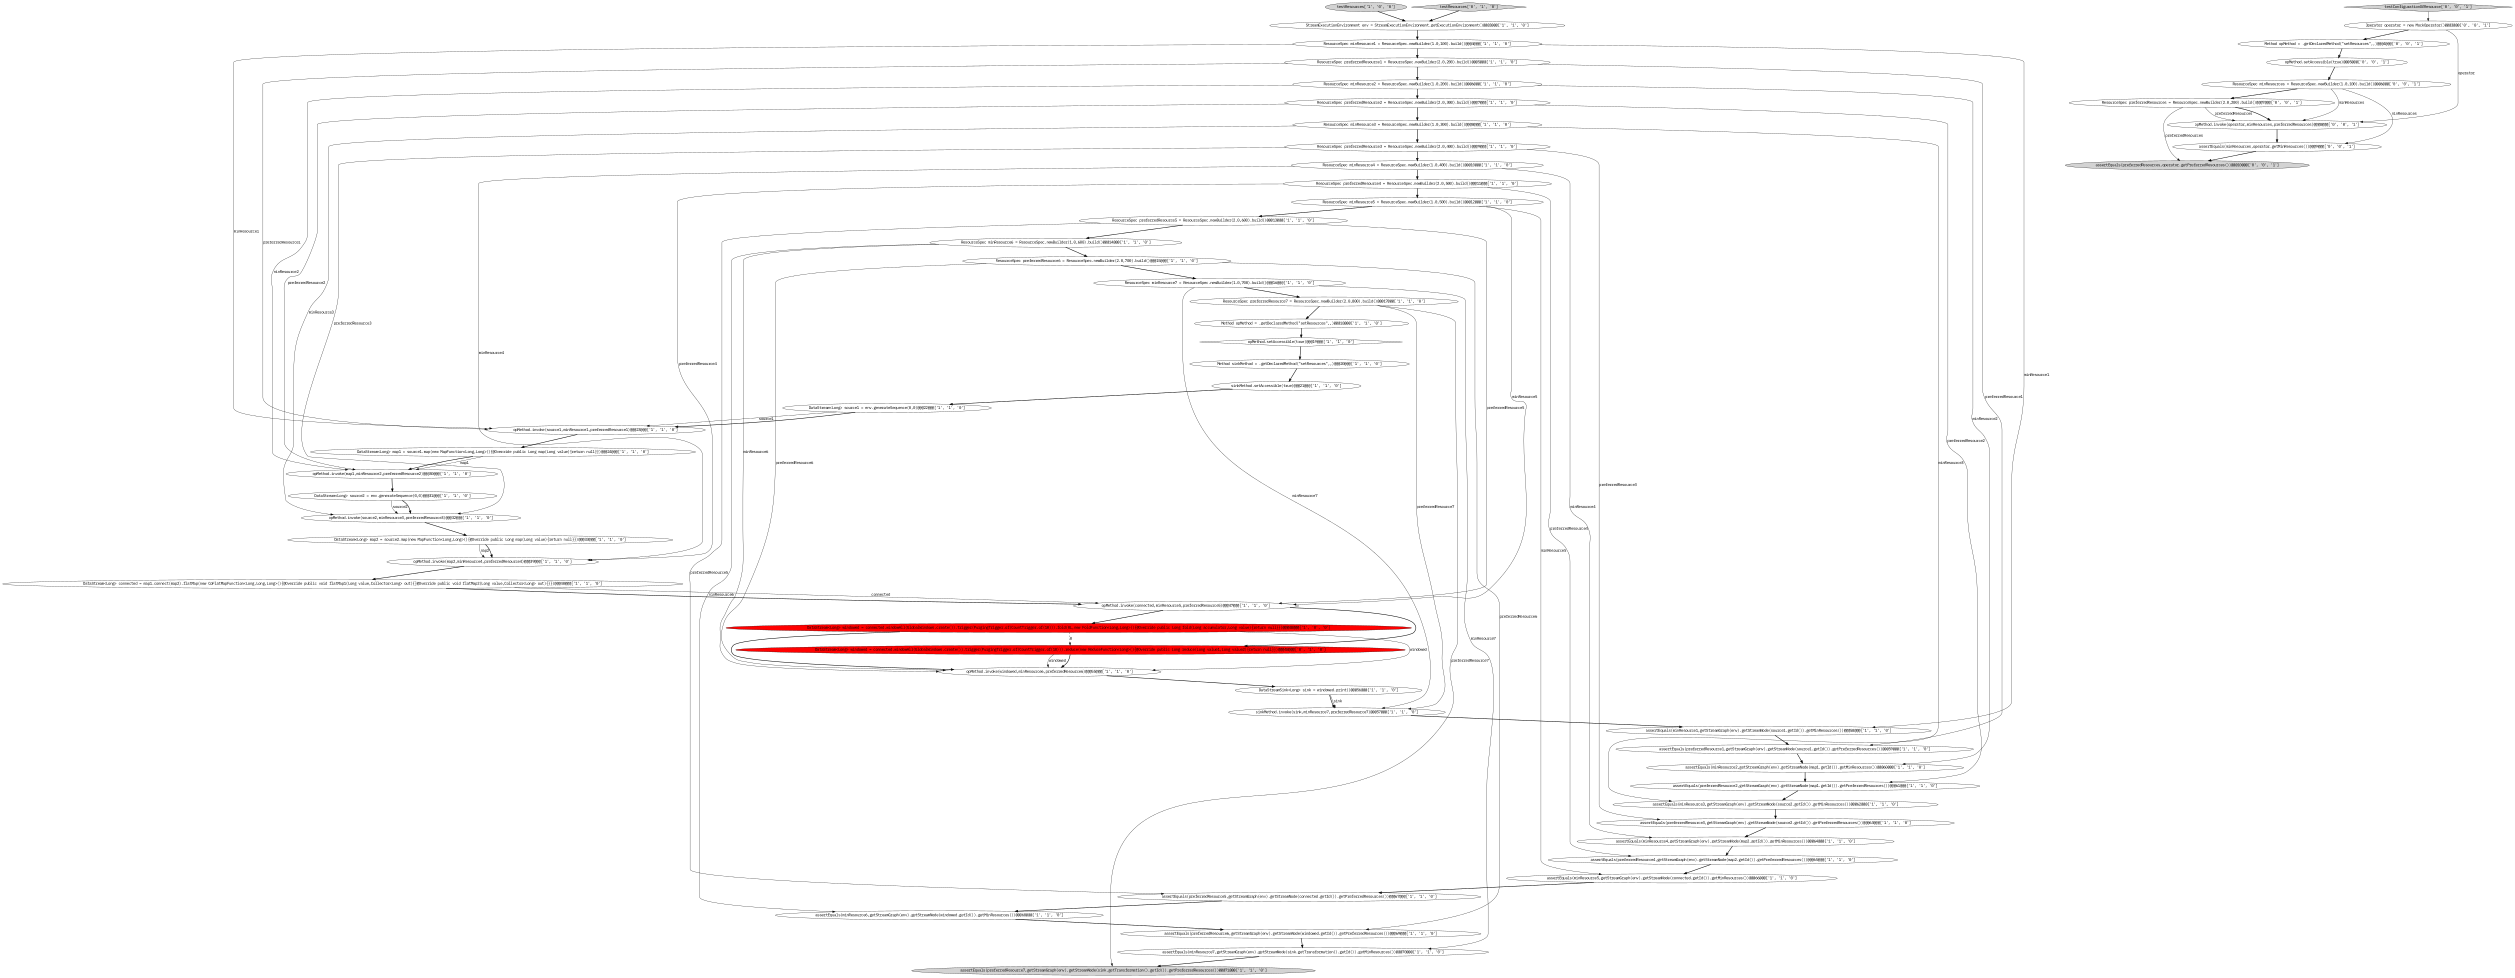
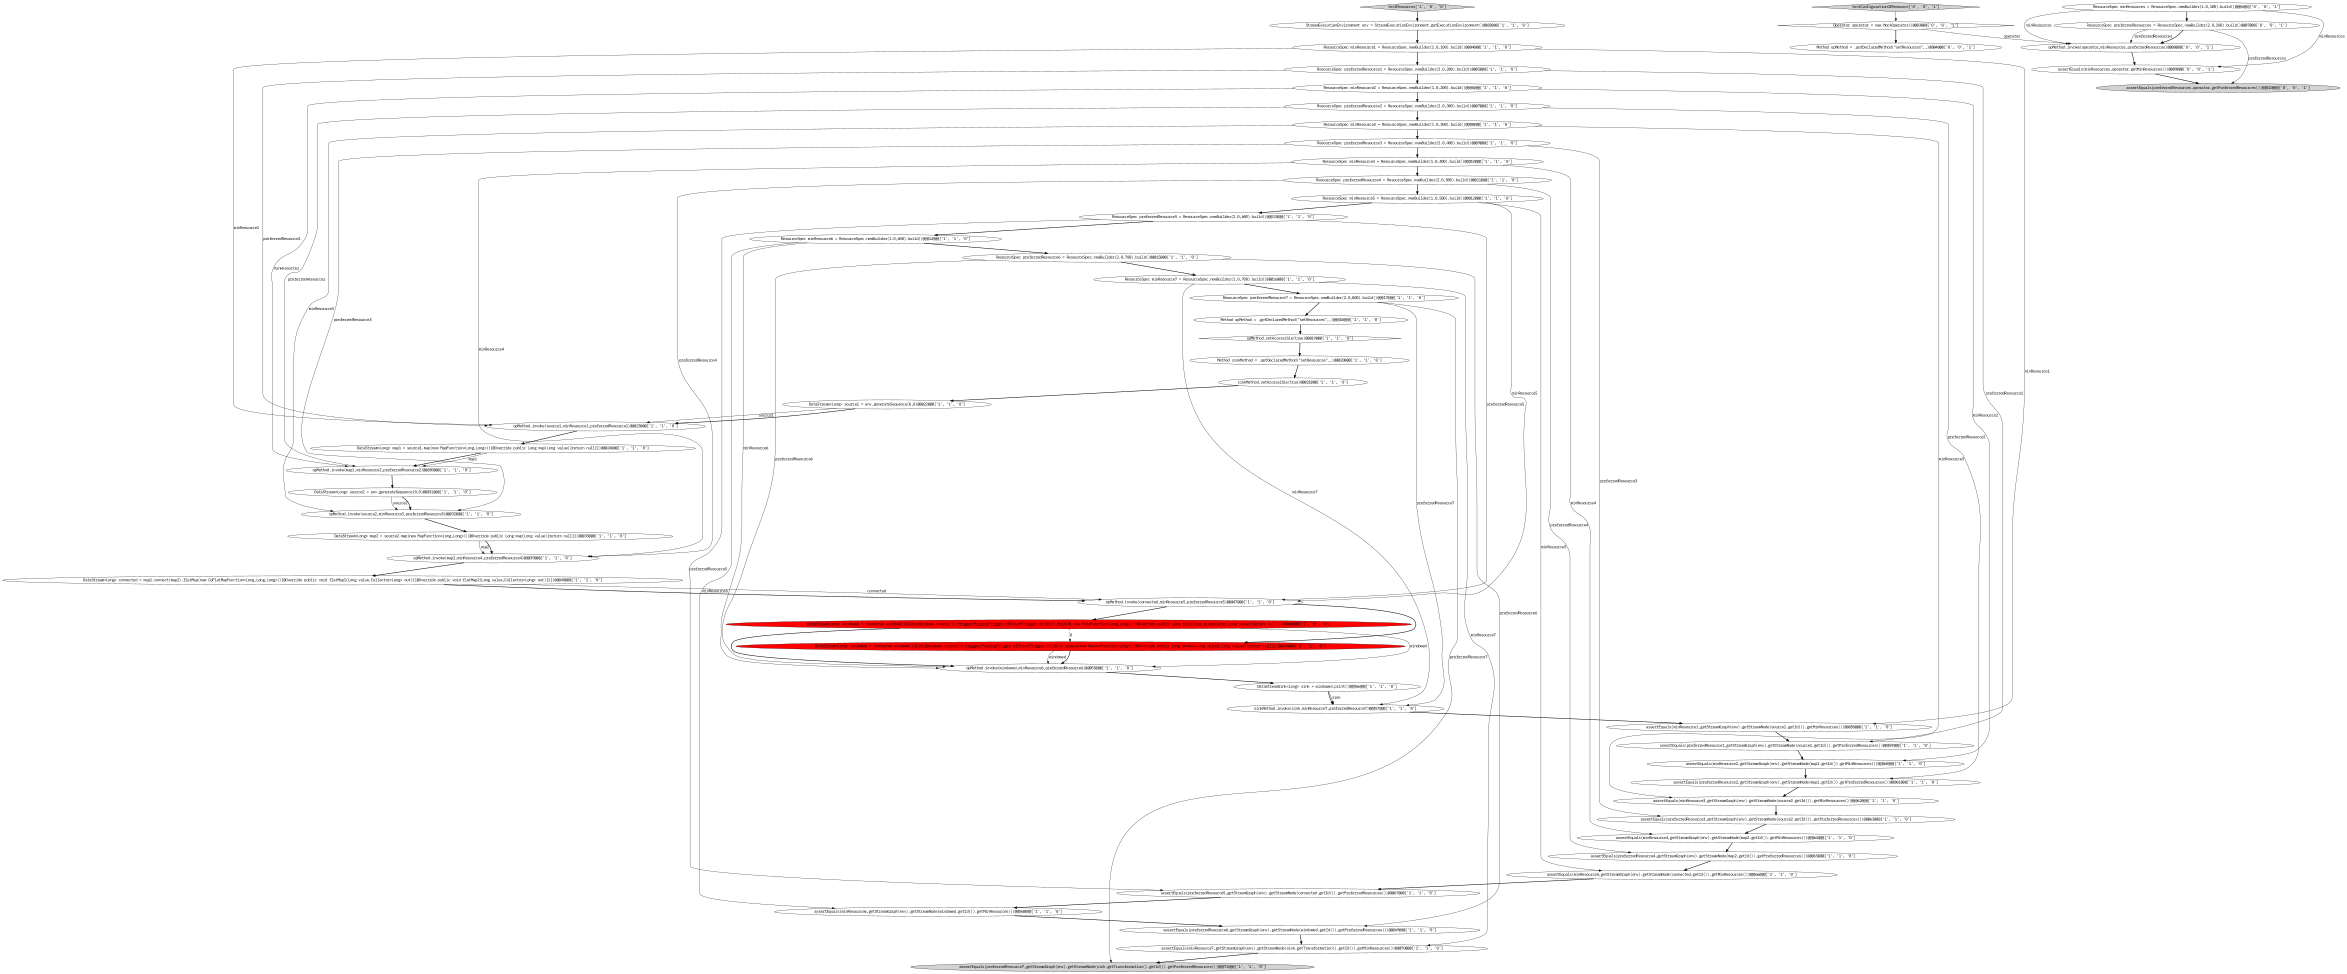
(1366, 7) -> (1417, 7)
(1469, 7) -> none
(2428, 26) -> (1896, 26)
(2337, 62) -> none
